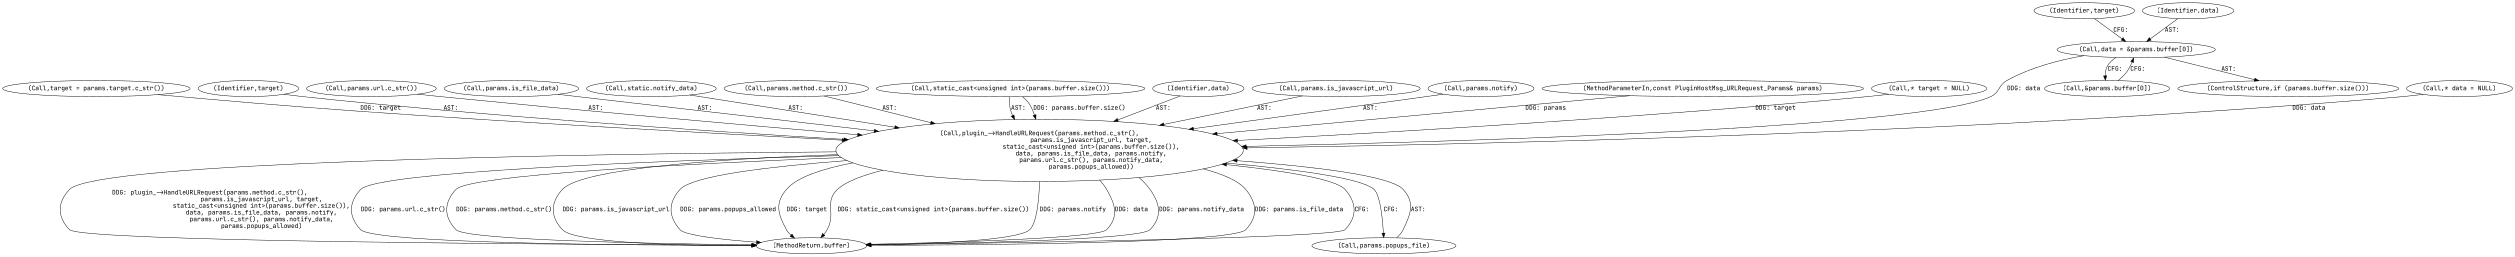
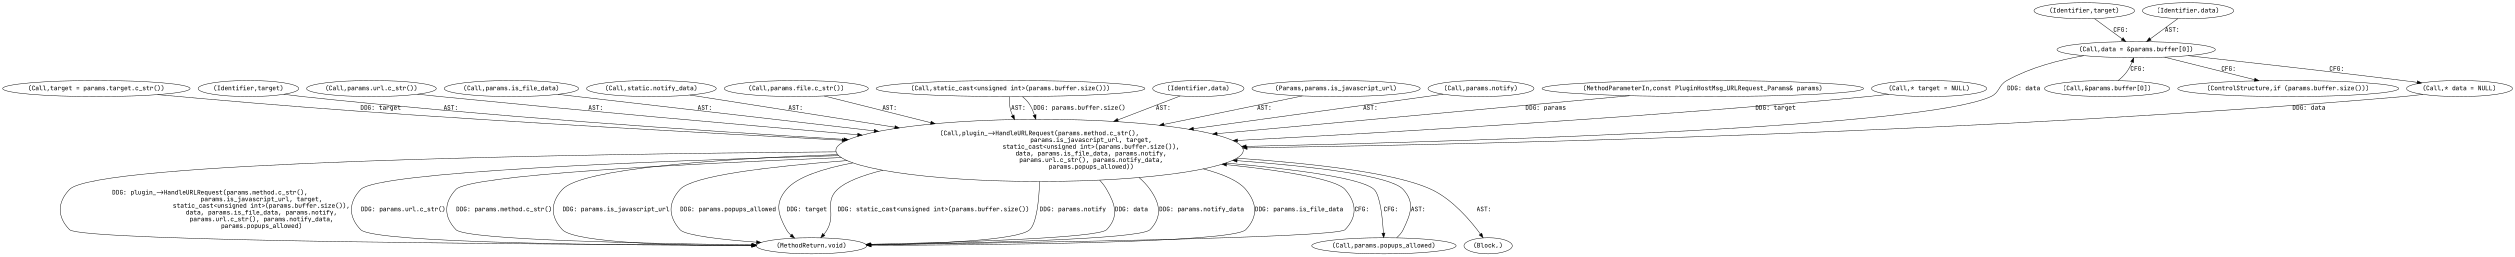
(2108, 65) -> (2303, 69)
(2231, 69) -> (2231, 69)
(796, 89) -> (796, 89)
(1336, 89) -> (1336, 89)
(811, 246) -> (811, 246)
(1384, 246) -> (1384, 246)
none -> (1488, 246)
